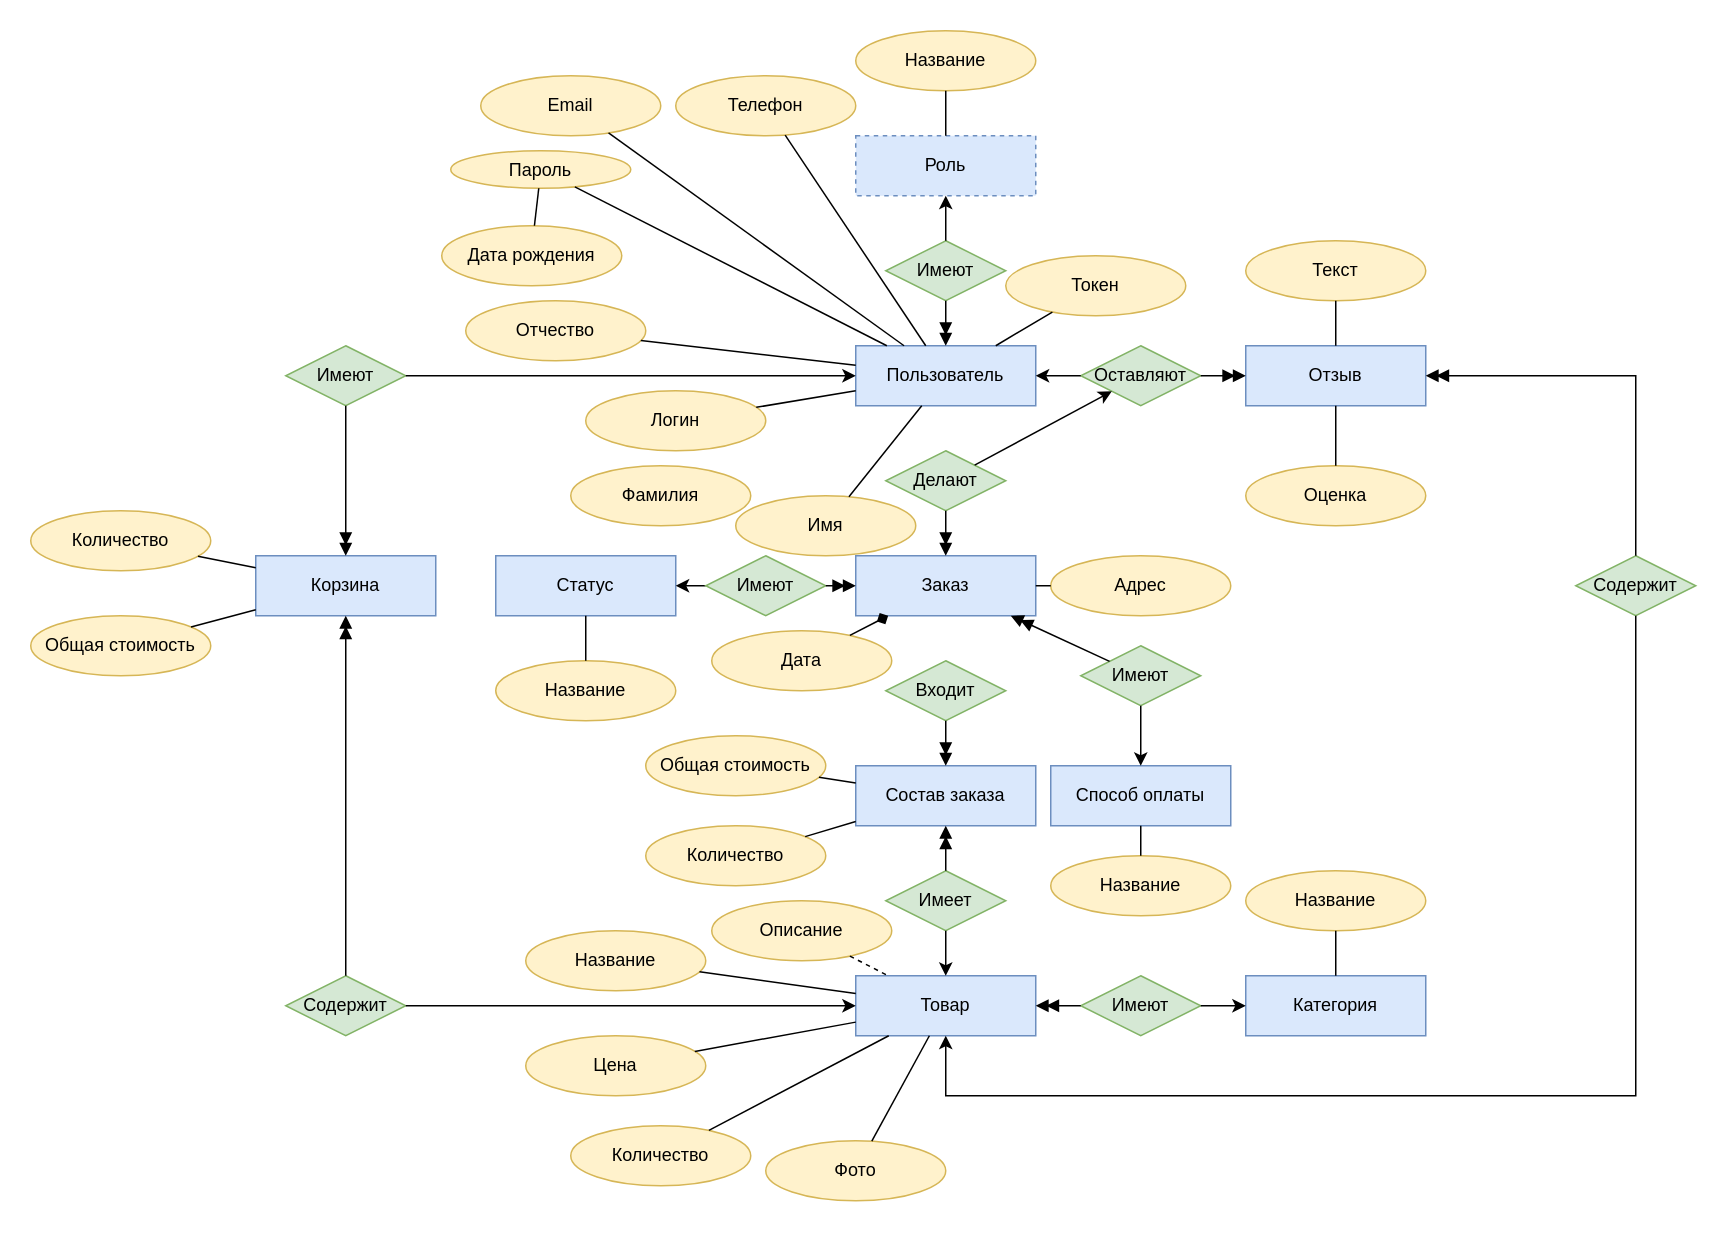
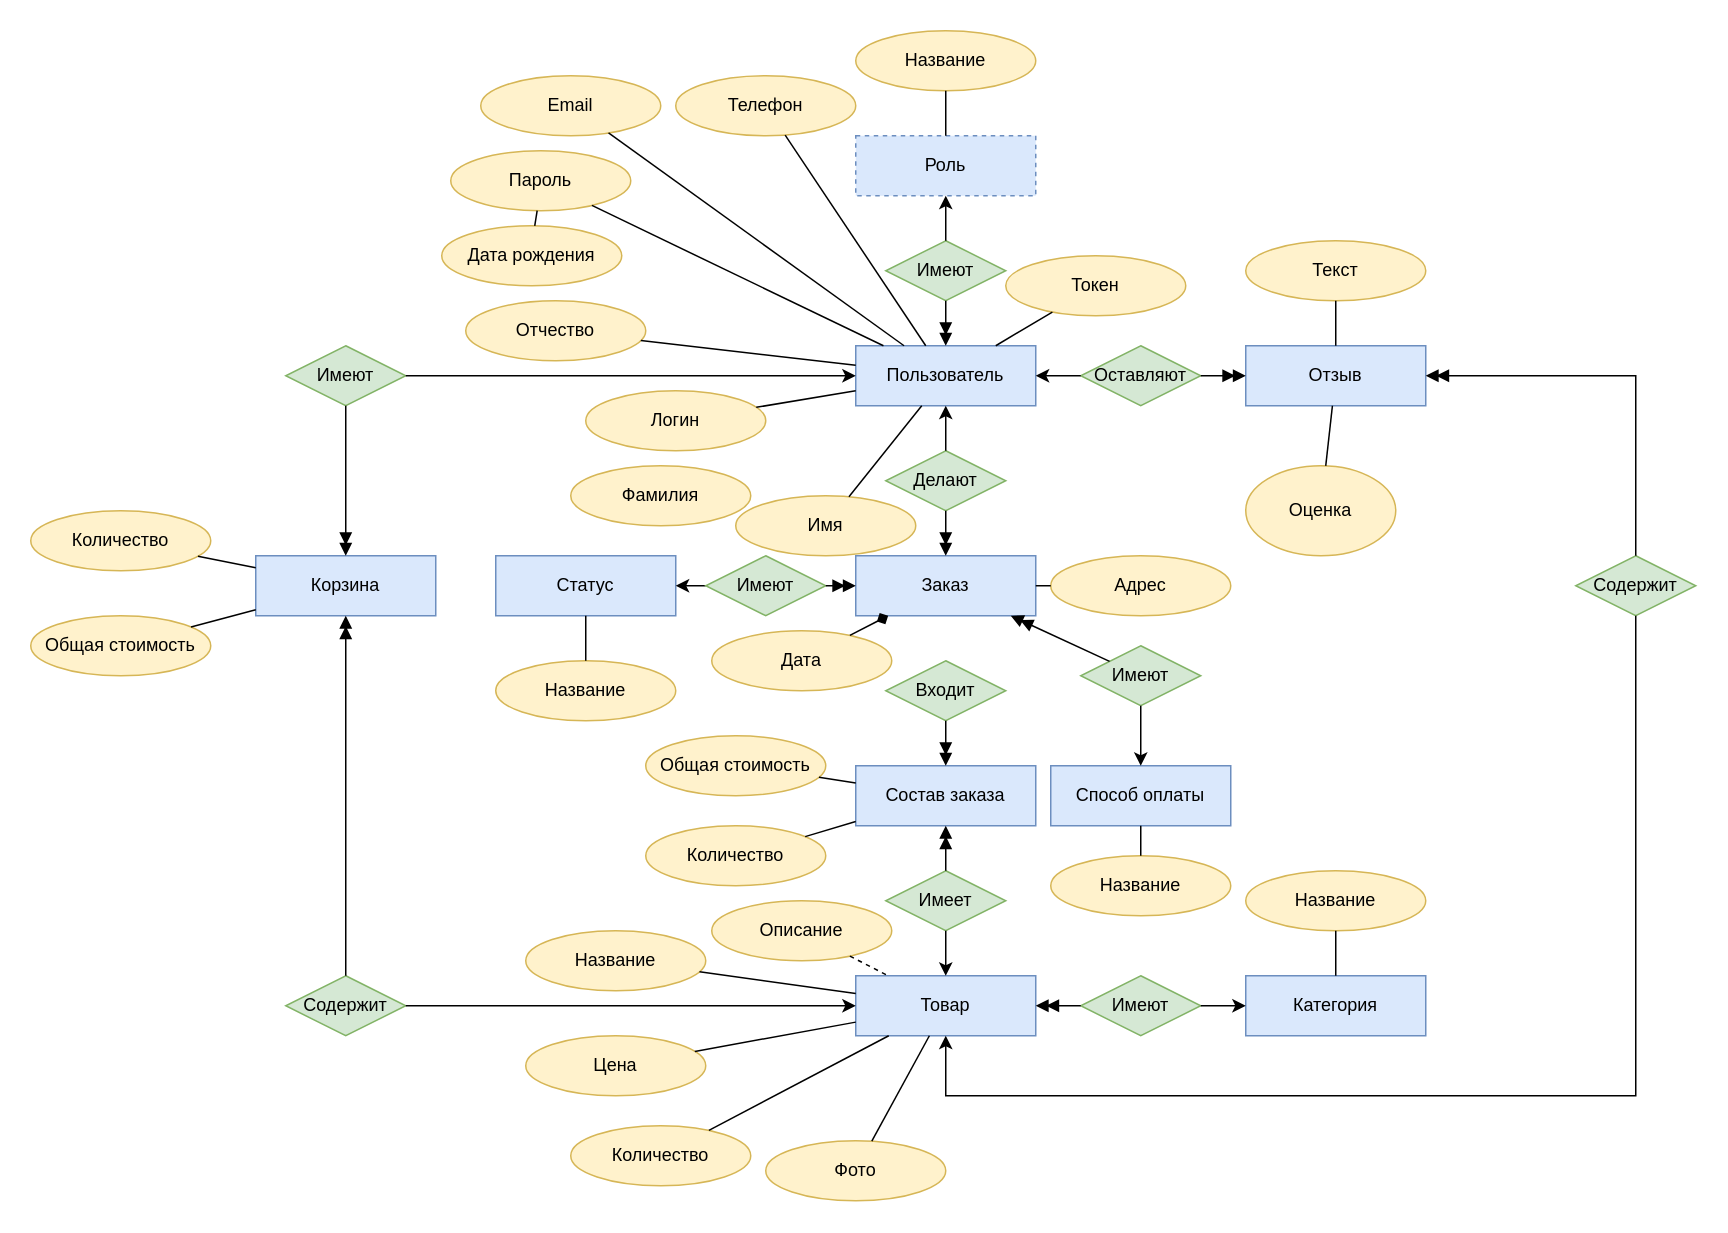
(541, 170) -> (541, 181)
(1039, 431) -> (946, 434)
(1336, 496) -> (1321, 511)
